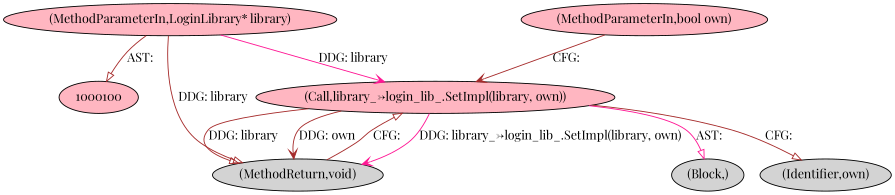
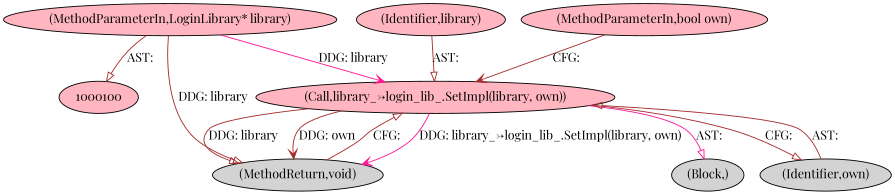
none -> (431, 20)
none -> (720, 115)
